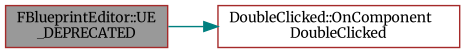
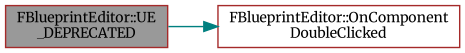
(339, 27) -> (339, 27)
